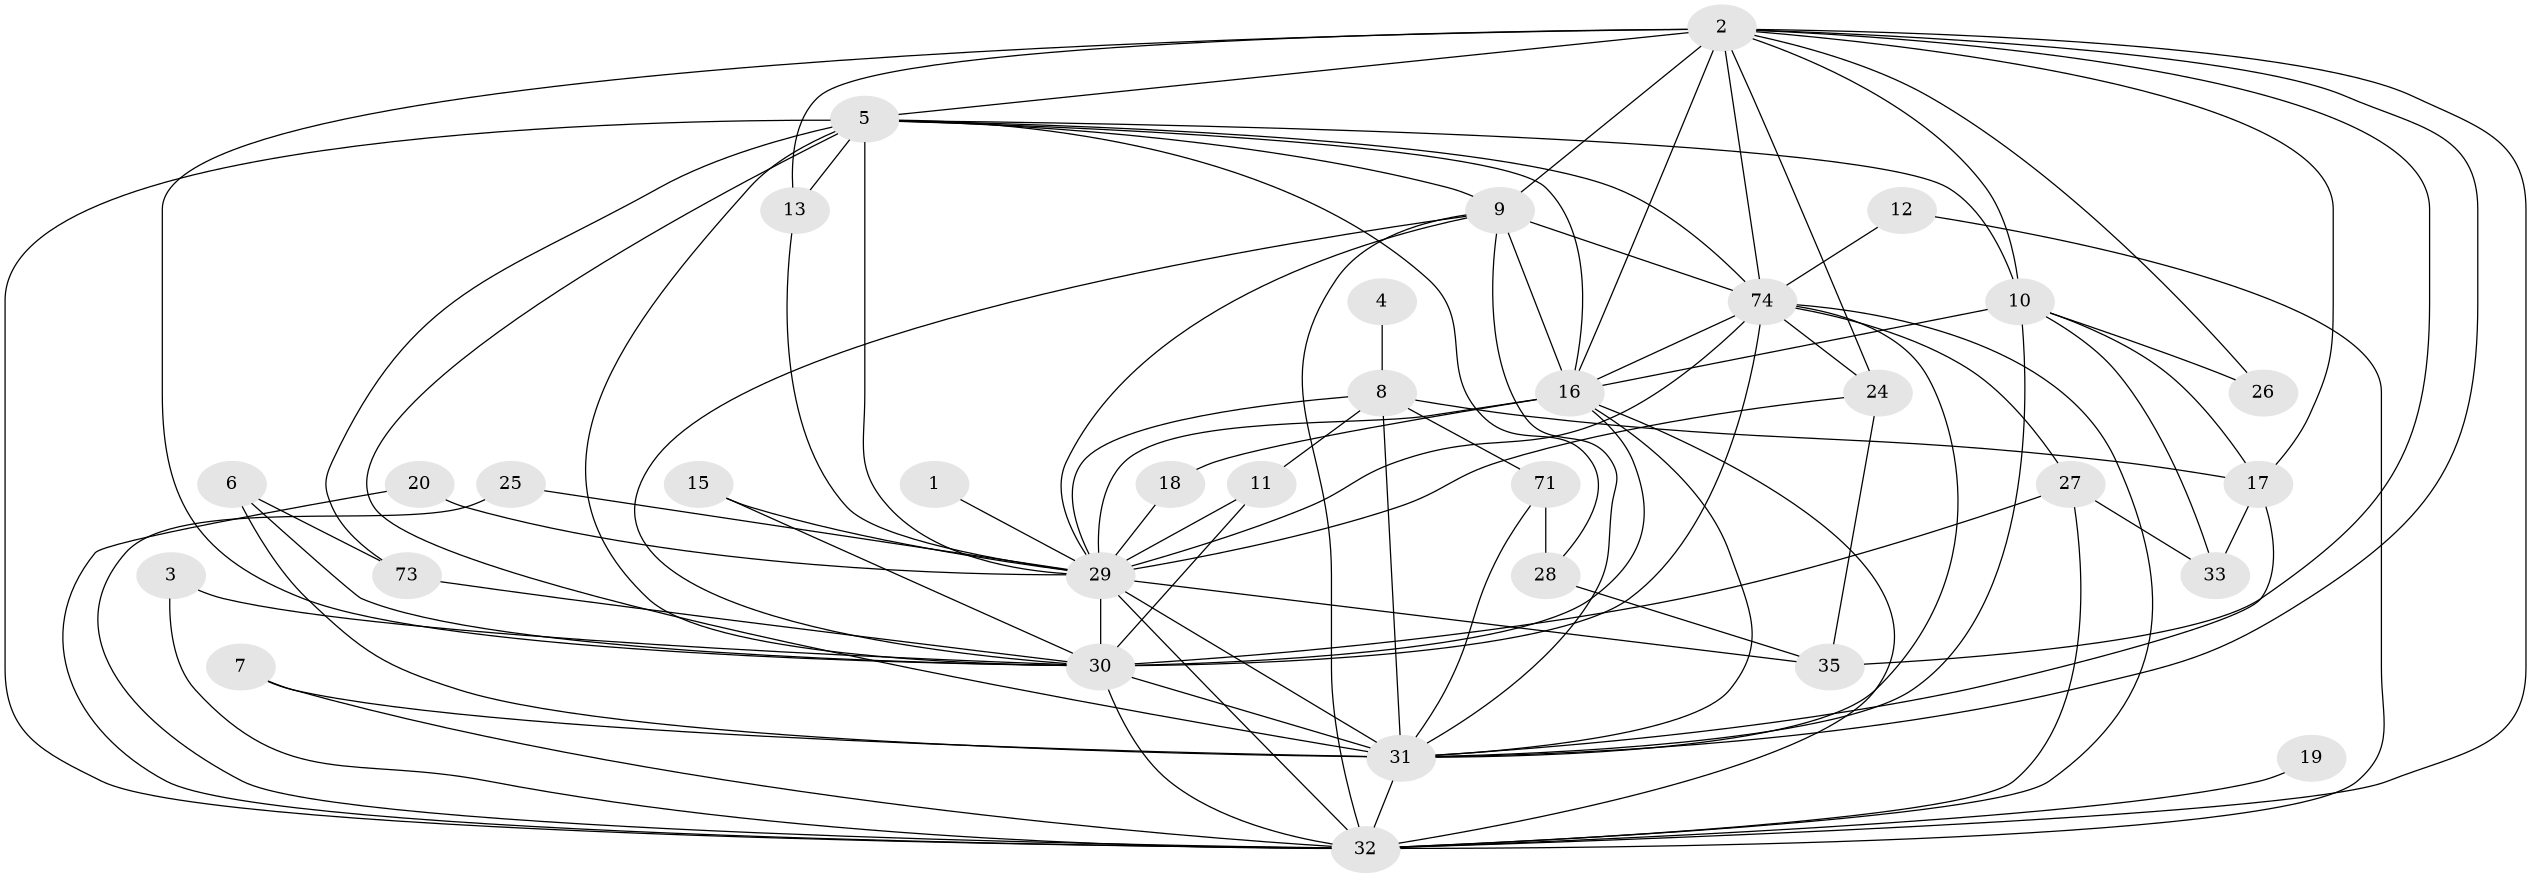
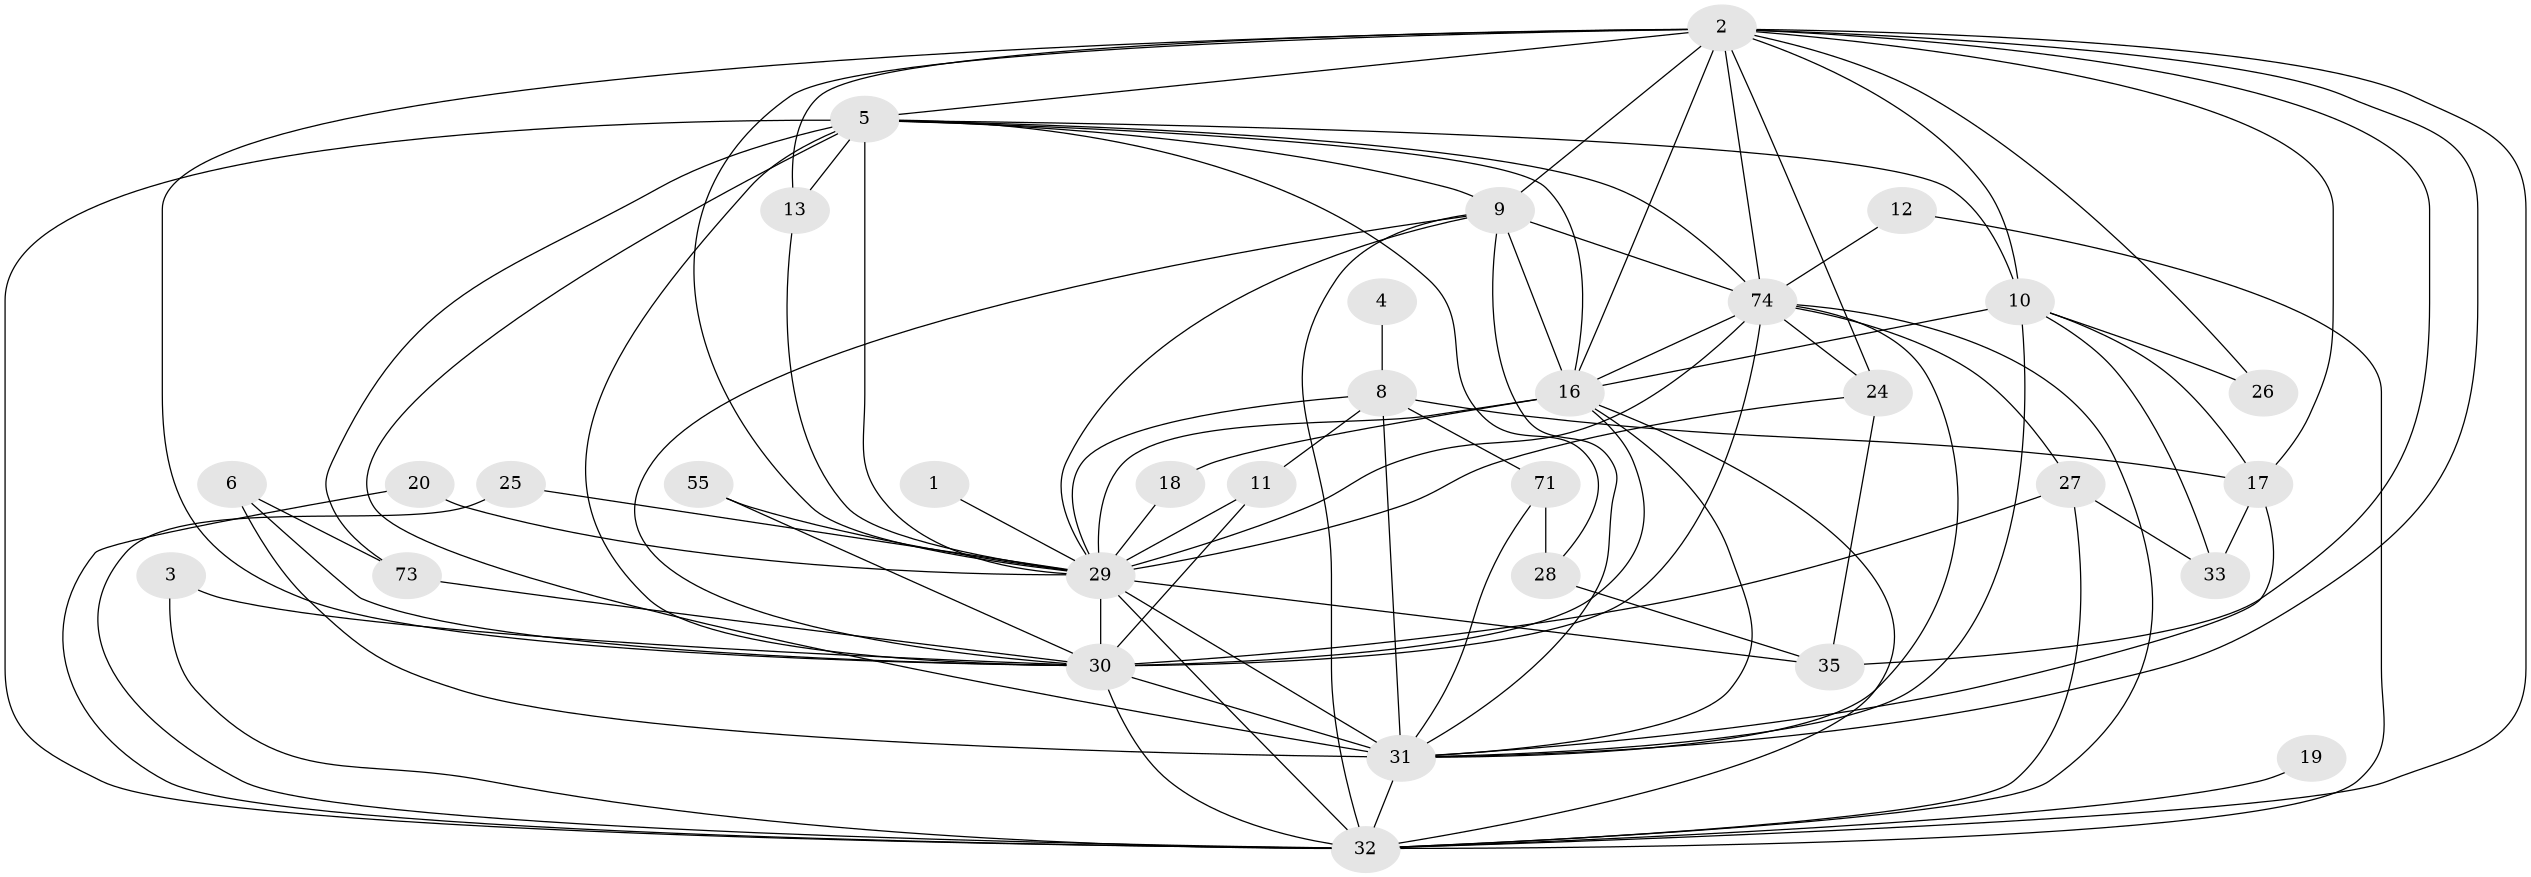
none -> (827, 84)
(699, 484) -> (699, 484)
(241, 667) -> none
